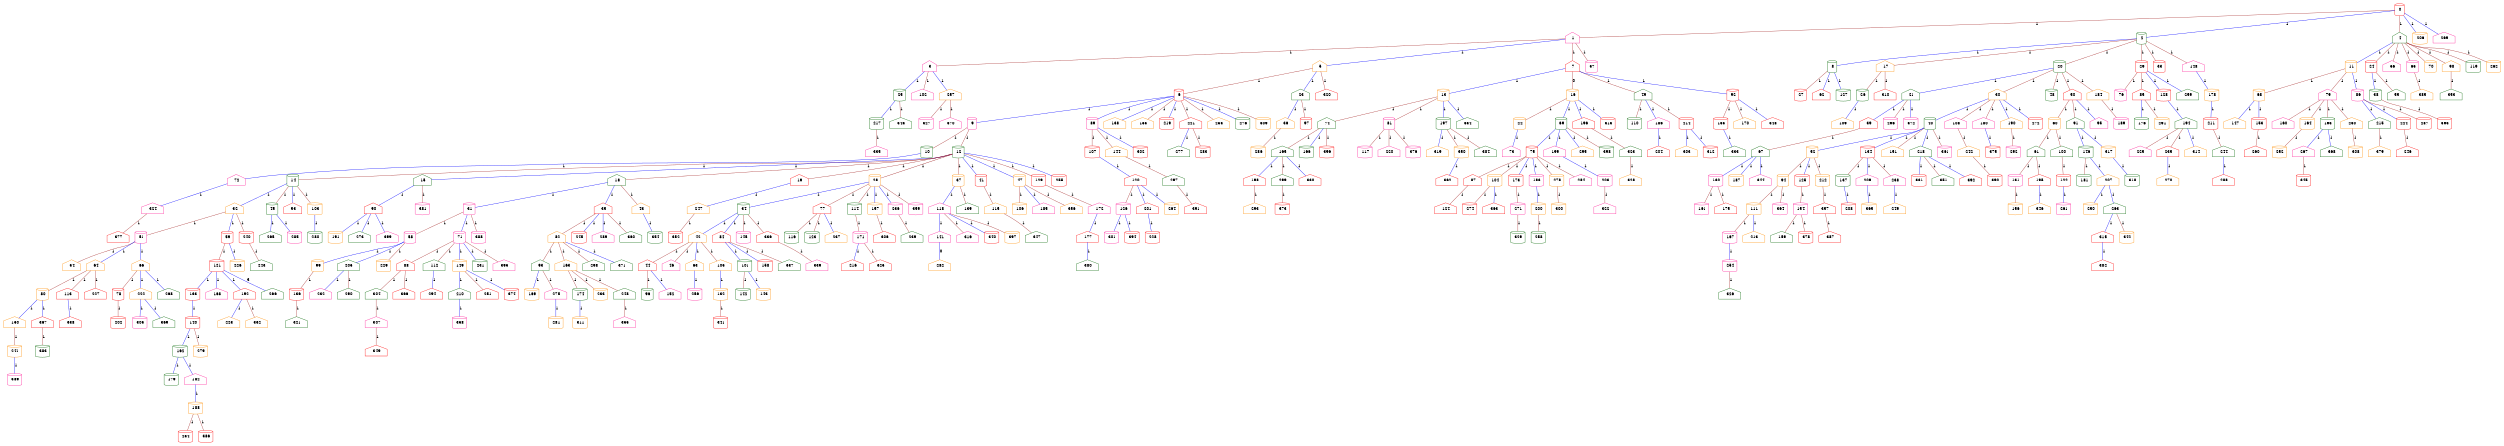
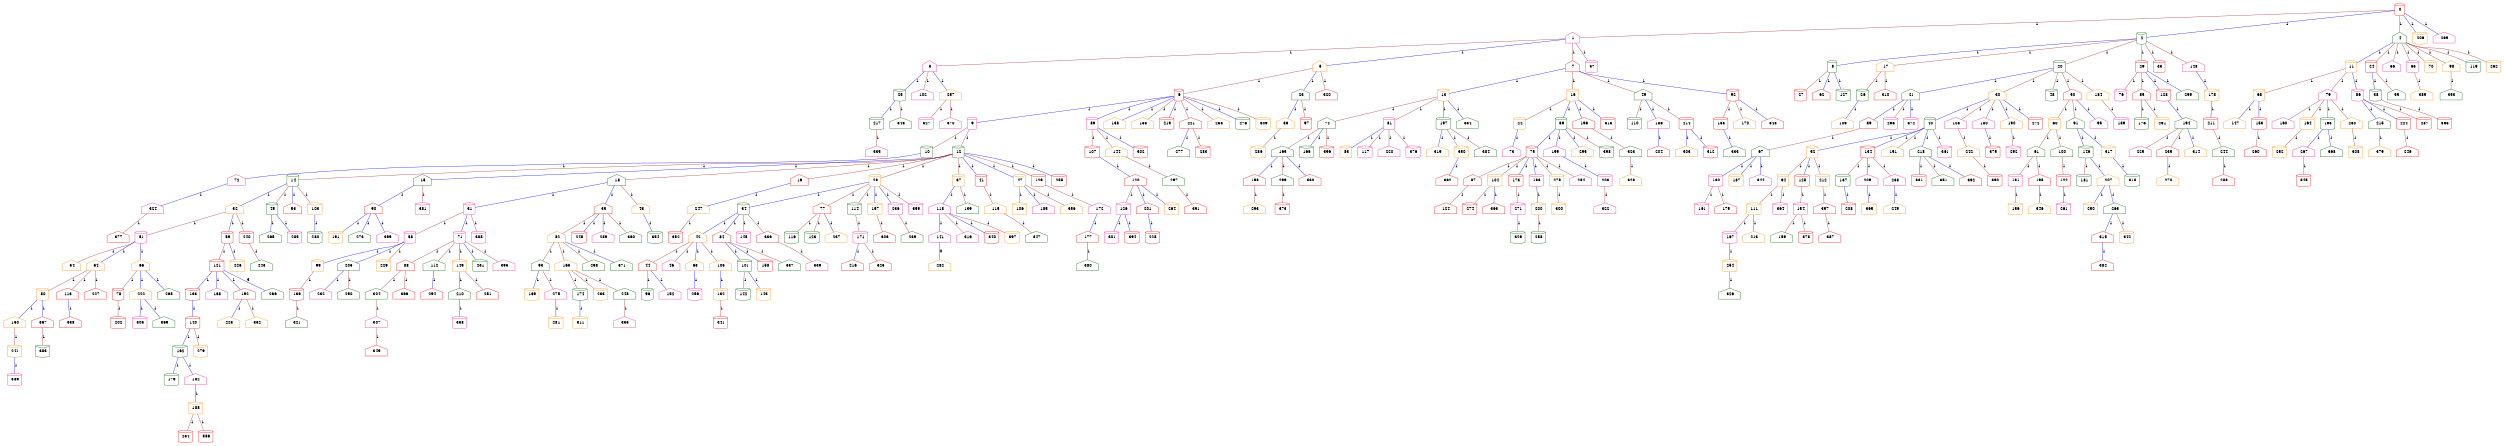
(1574, 81) -> (1574, 81)
none -> (1346, 152)
(1730, 266) -> (1730, 266)
(511, 294) -> none
